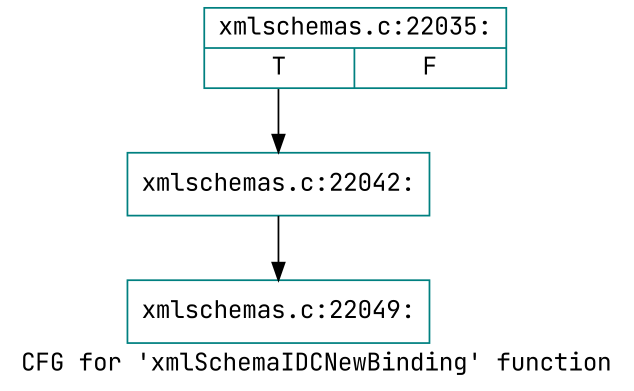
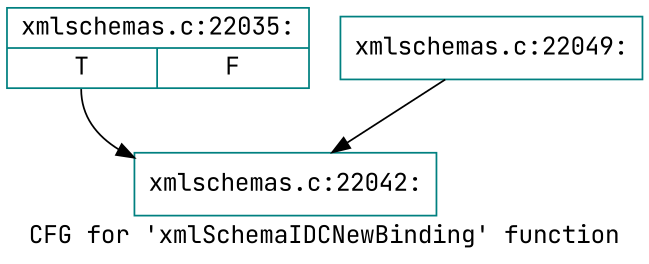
(278, 239) -> (396, 111)
